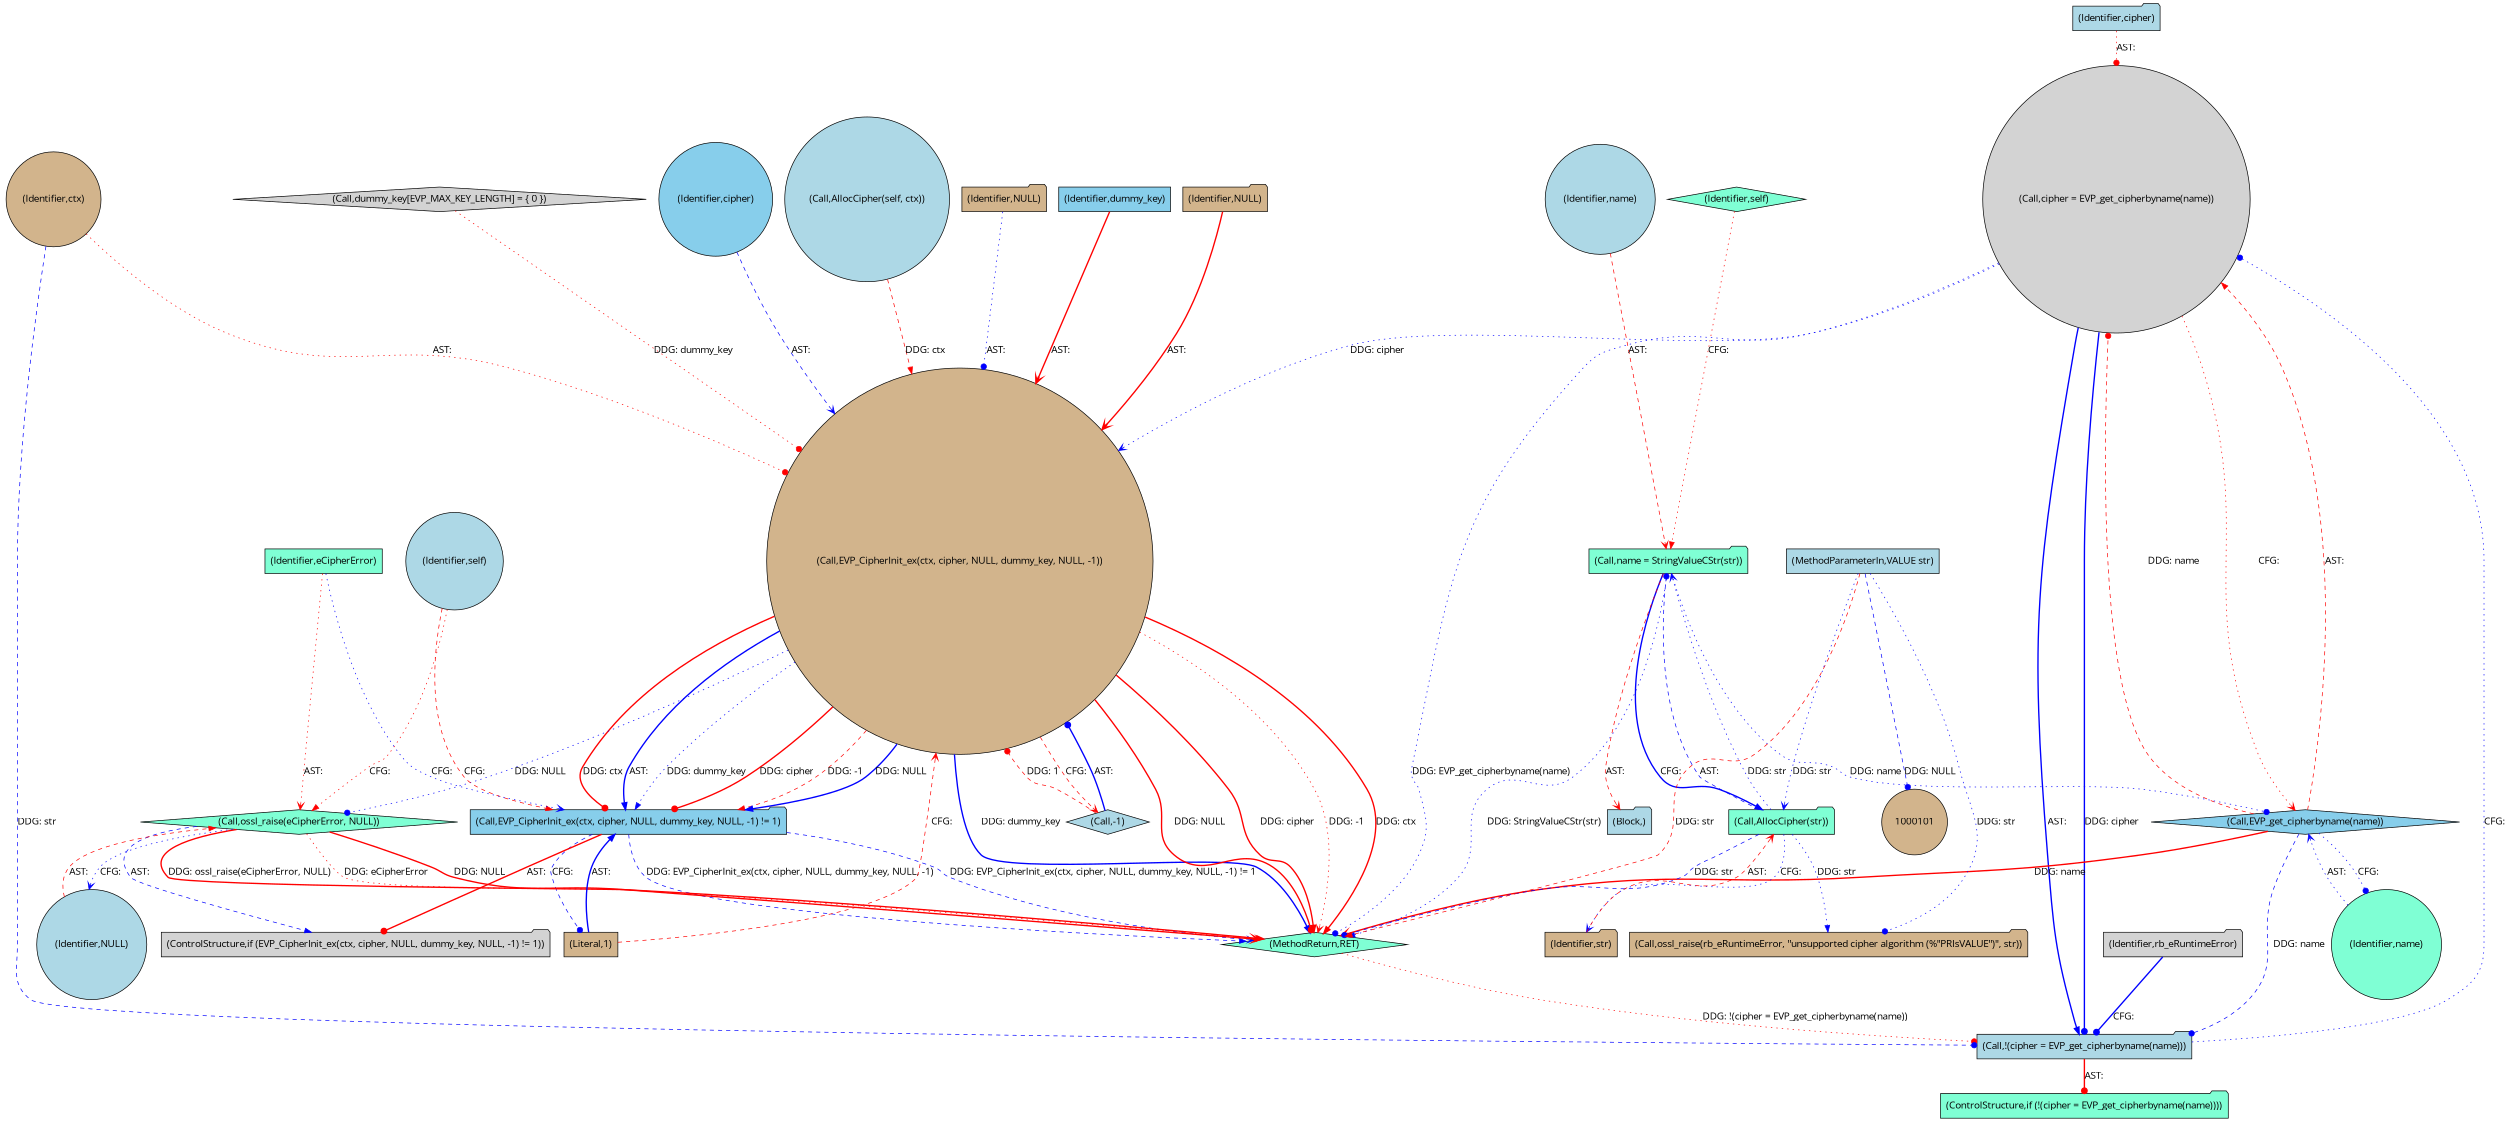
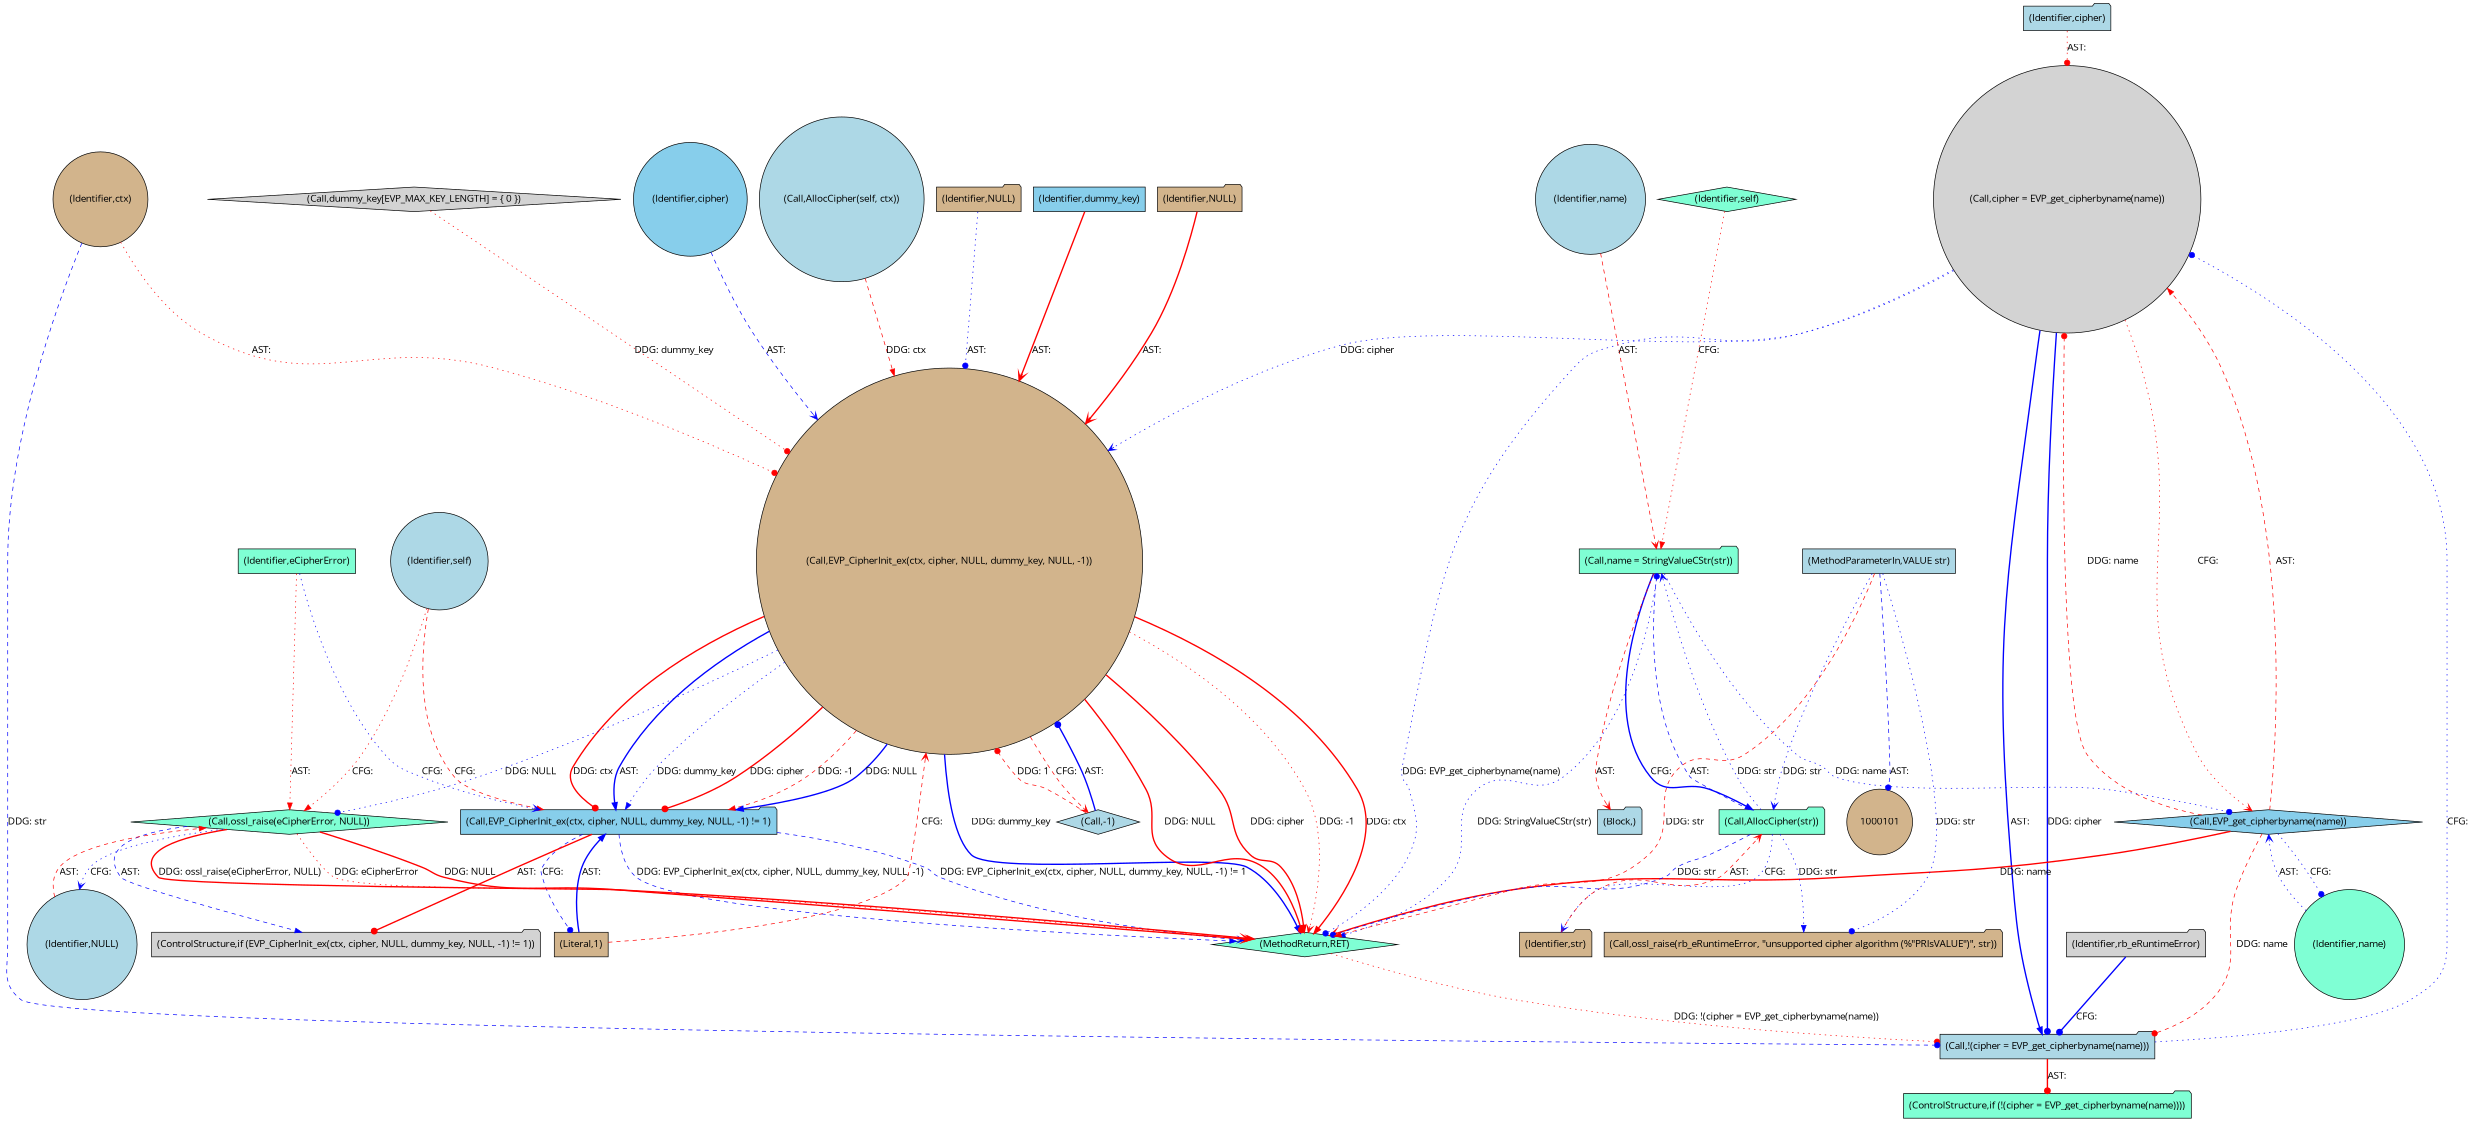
(312, 688) -> (293, 688)
(1930, 772) -> (1901, 772)
(2268, 948) -> (2231, 948)
